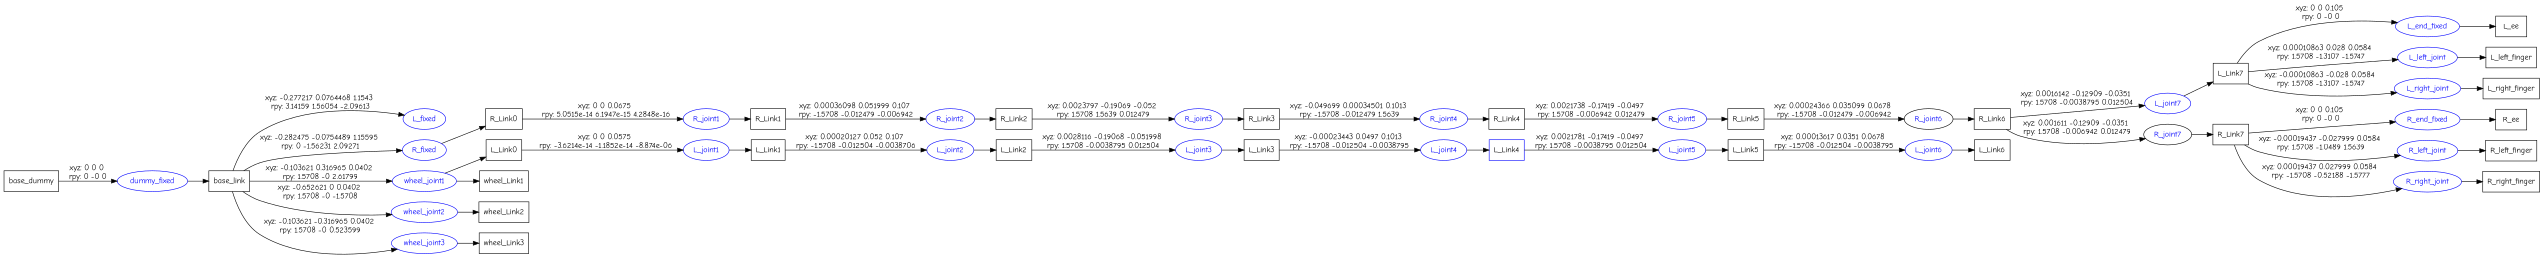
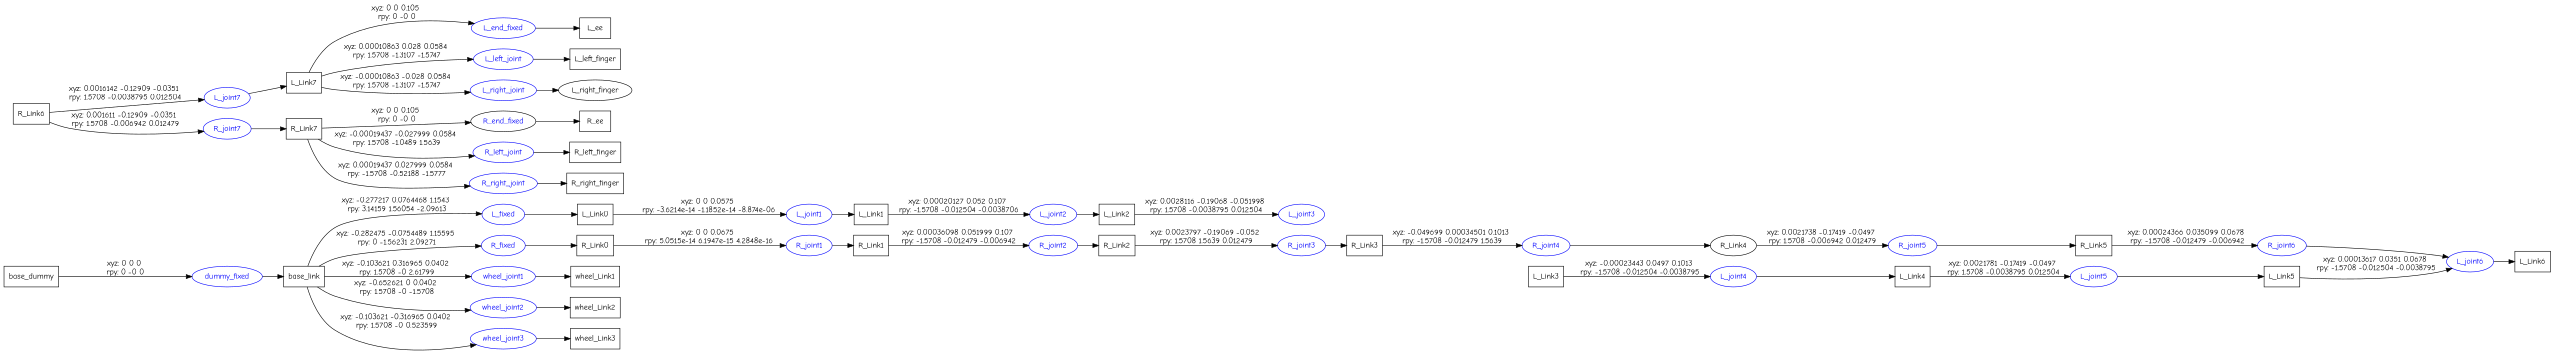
(2511, 89) -> (595, 90)
(1507, 119) -> (1733, 246)
(1929, 119) -> (2282, 246)
(1961, 119) -> (2375, 250)
(2427, 120) -> (503, 121)
(2168, 135) -> (227, 129)
(1230, 150) -> none
(1507, 150) -> (1913, 277)
(463, 166) -> (548, 214)
